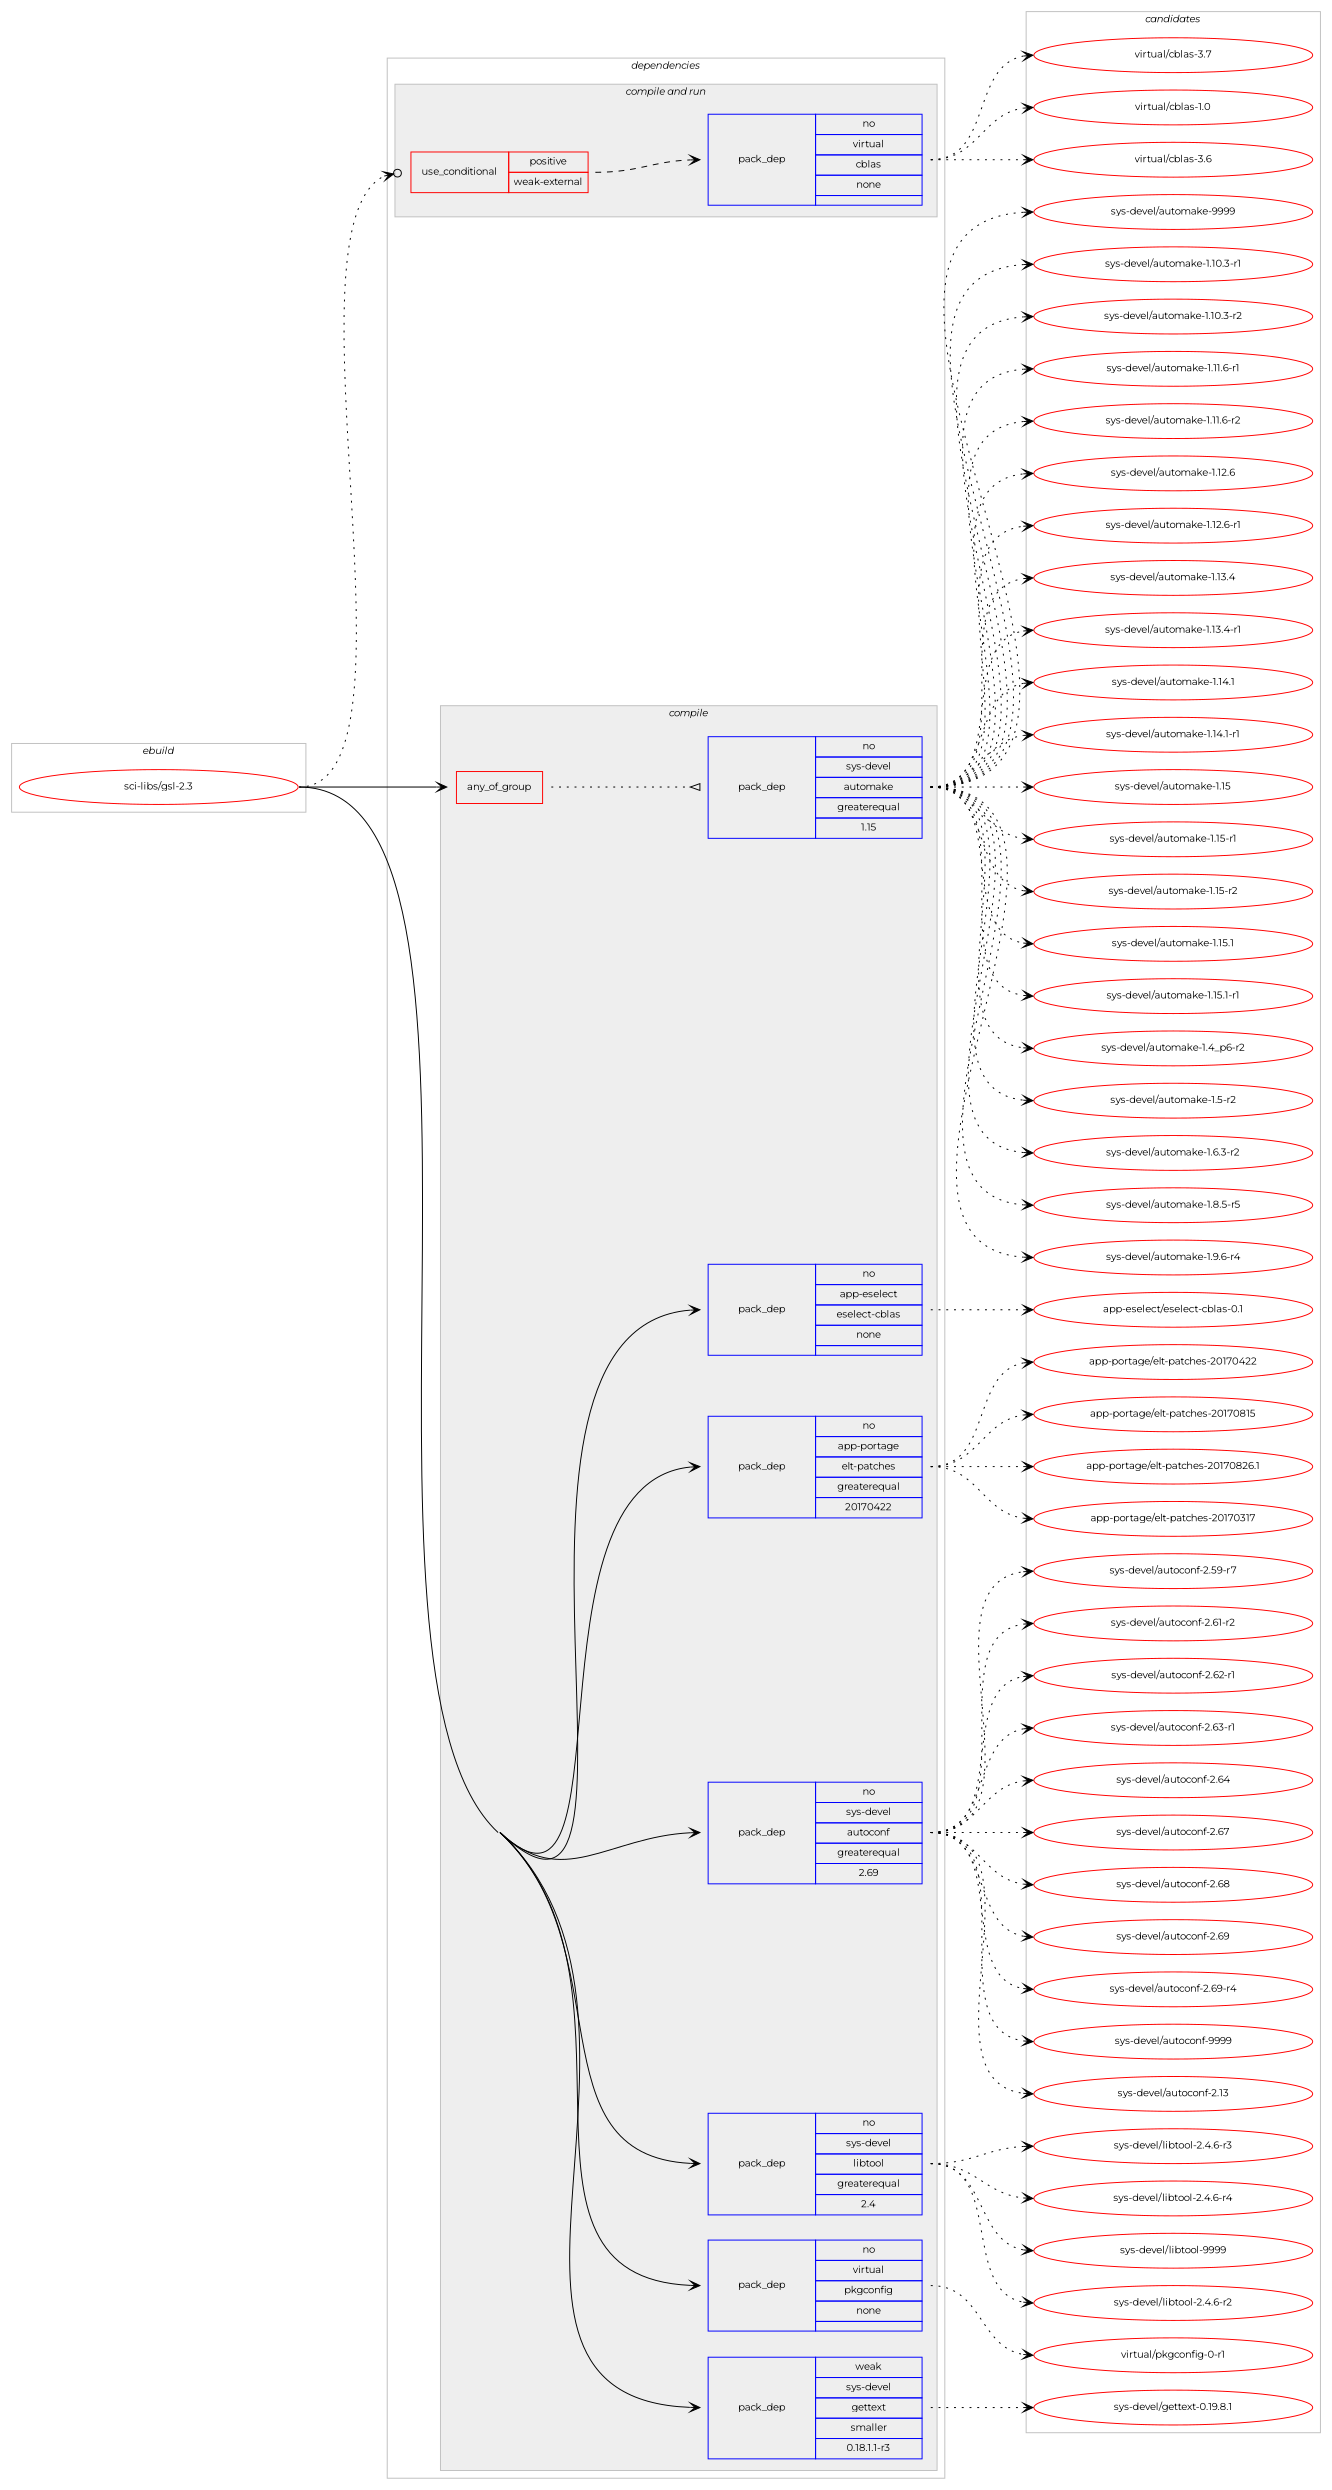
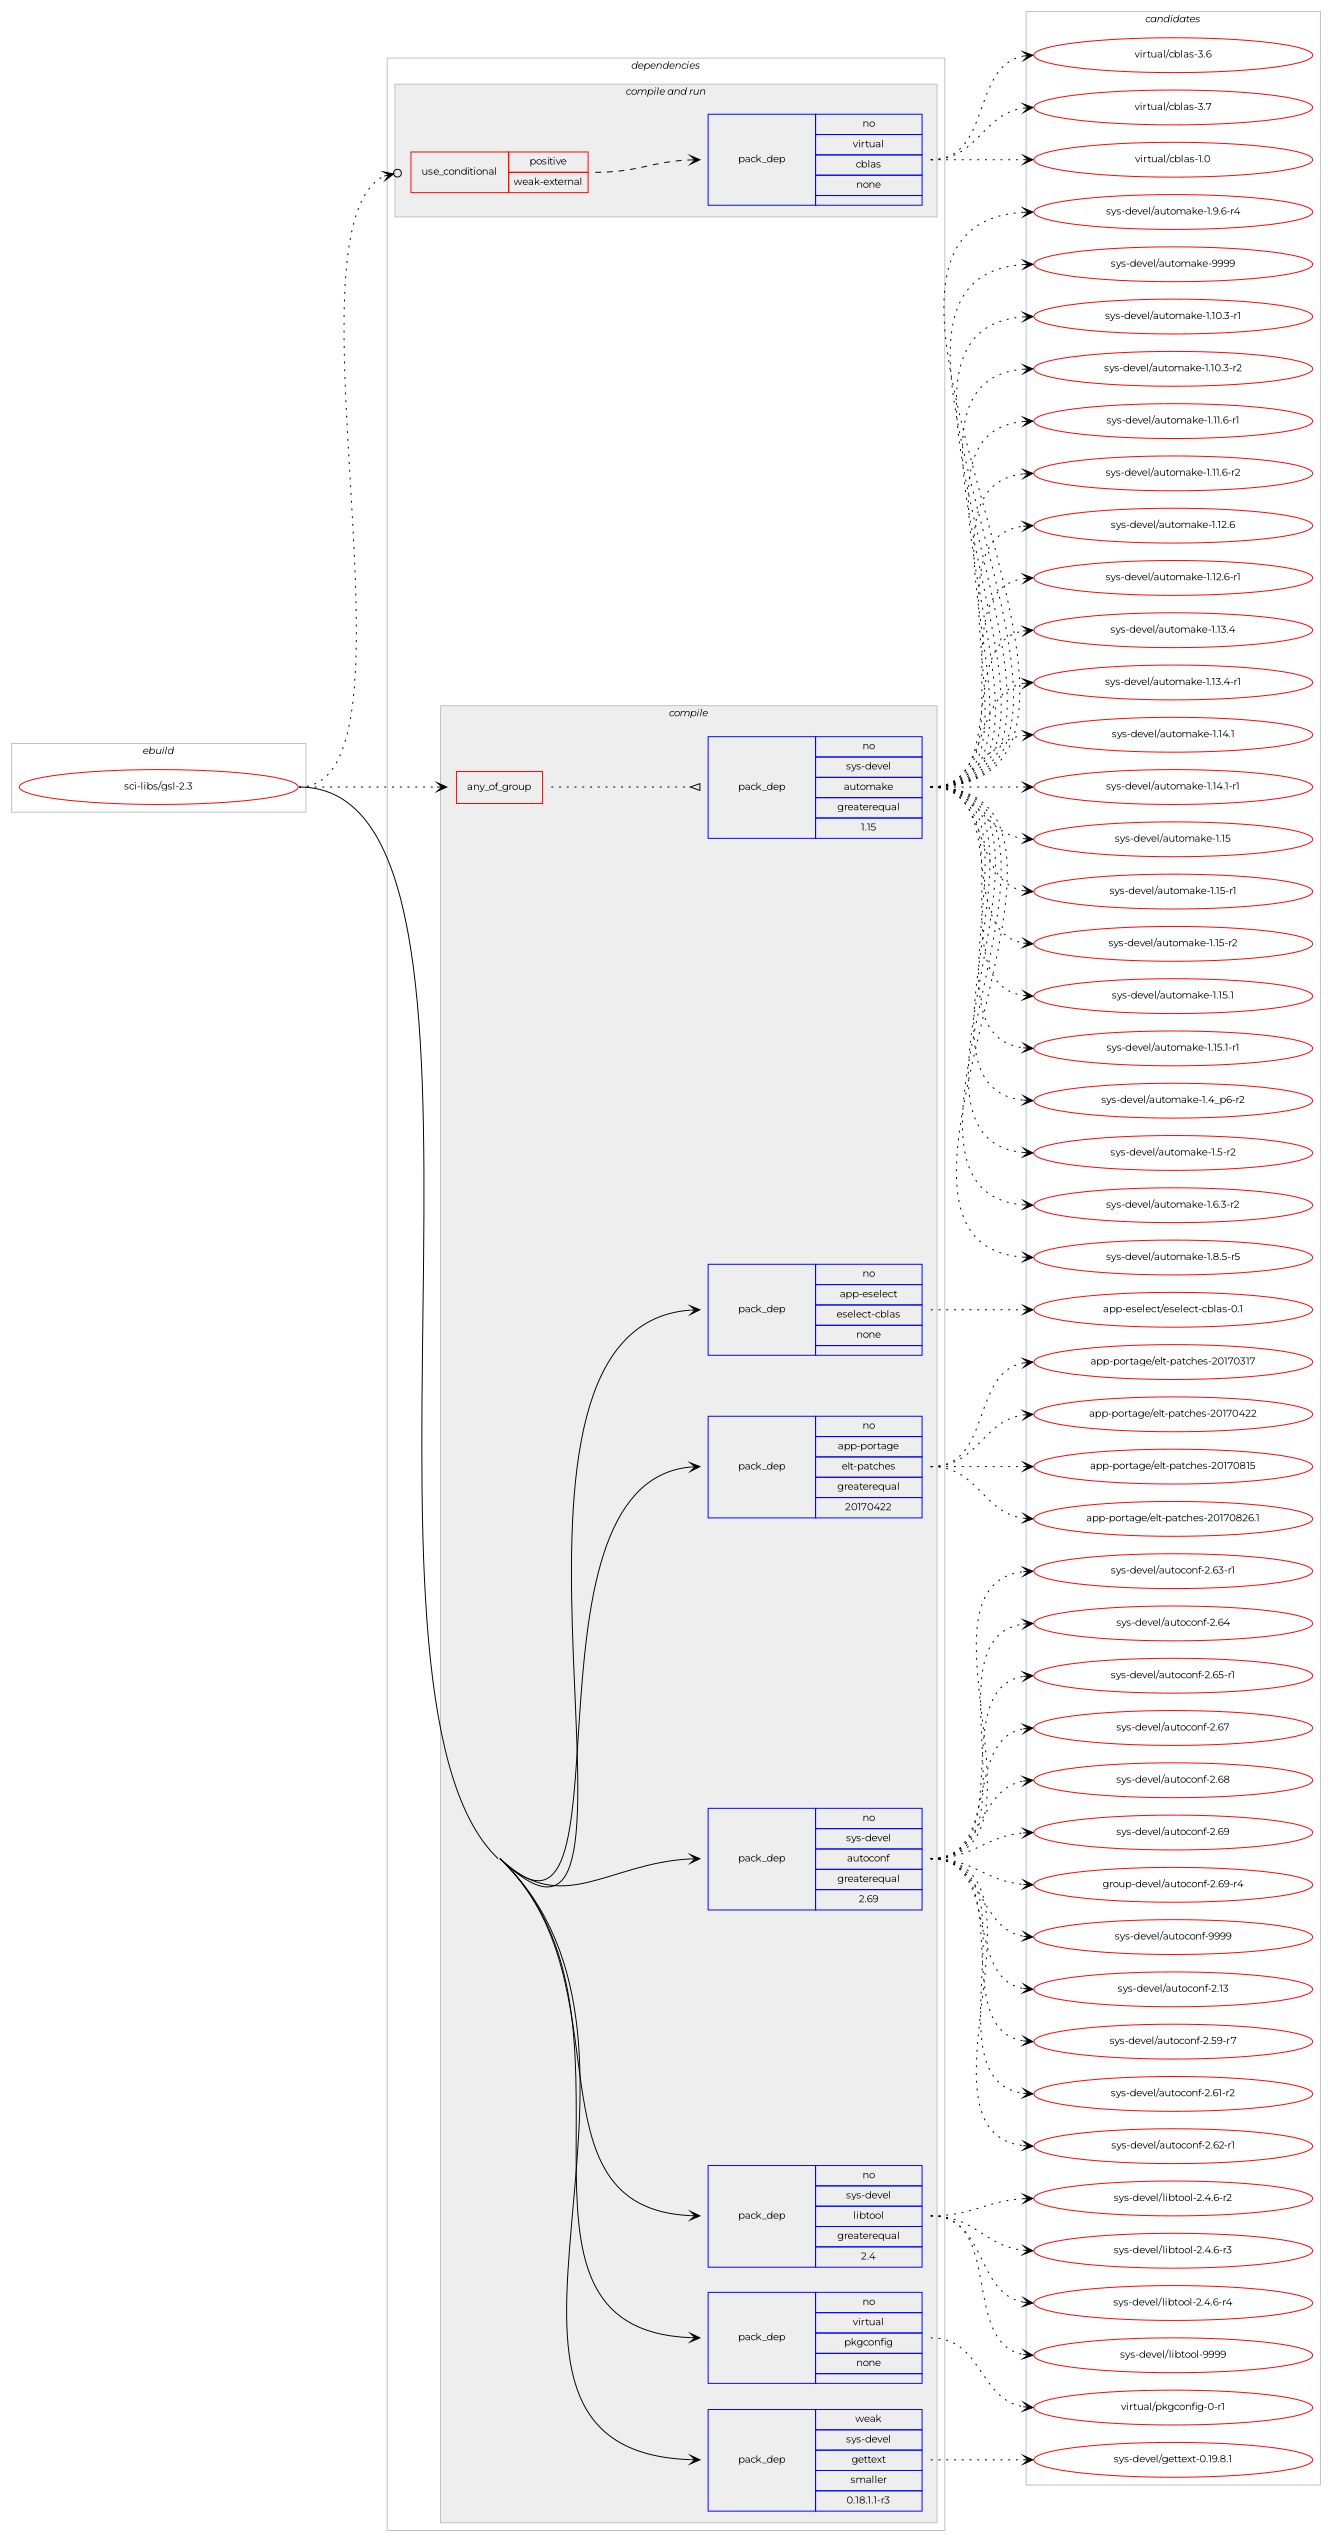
(368, 787) -> (368, 787)
none -> (1173, 1676)
(1173, 1989) -> (1173, 1885)
